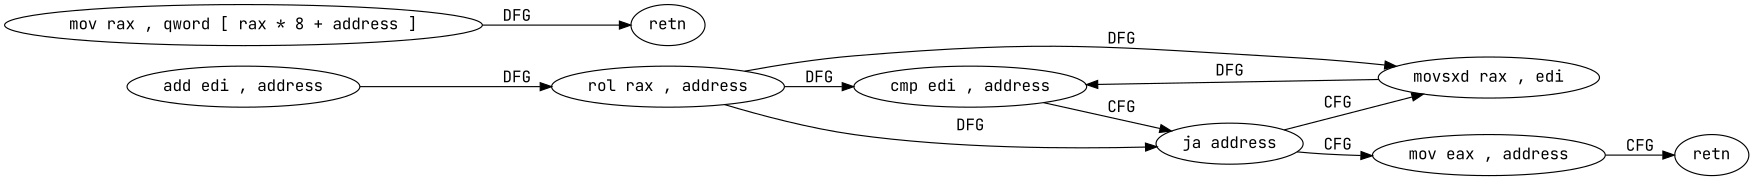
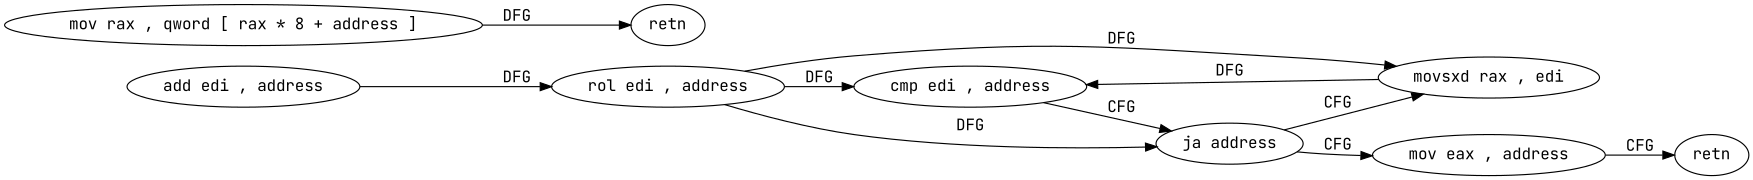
(668, 87) -> (668, 87)
